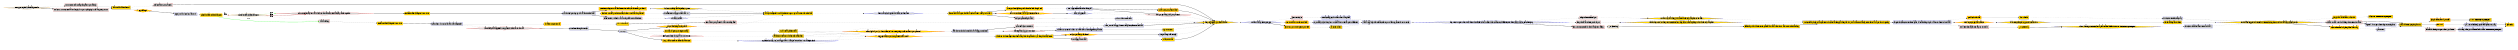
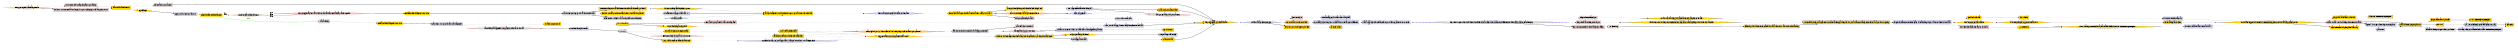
(646, 29) -> (646, 25)
